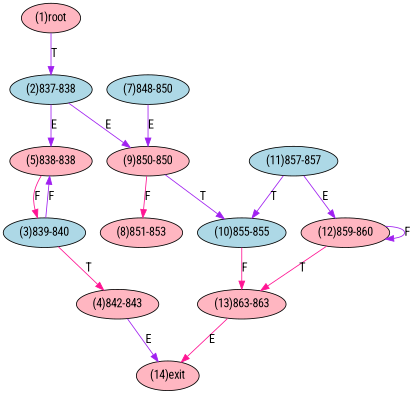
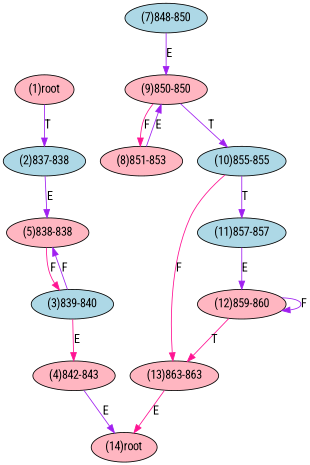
(96, 123) -> (152, 130)
(270, 194) -> (242, 193)
(89, 268) -> (77, 340)
(168, 376) -> (124, 447)
